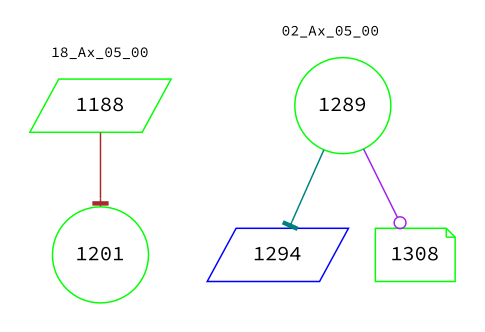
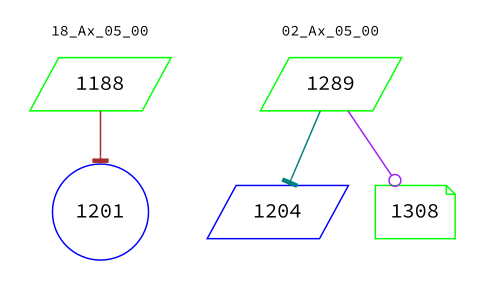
(343, 106) -> (331, 84)
(100, 255) -> (100, 212)
(278, 255) -> (278, 212)
